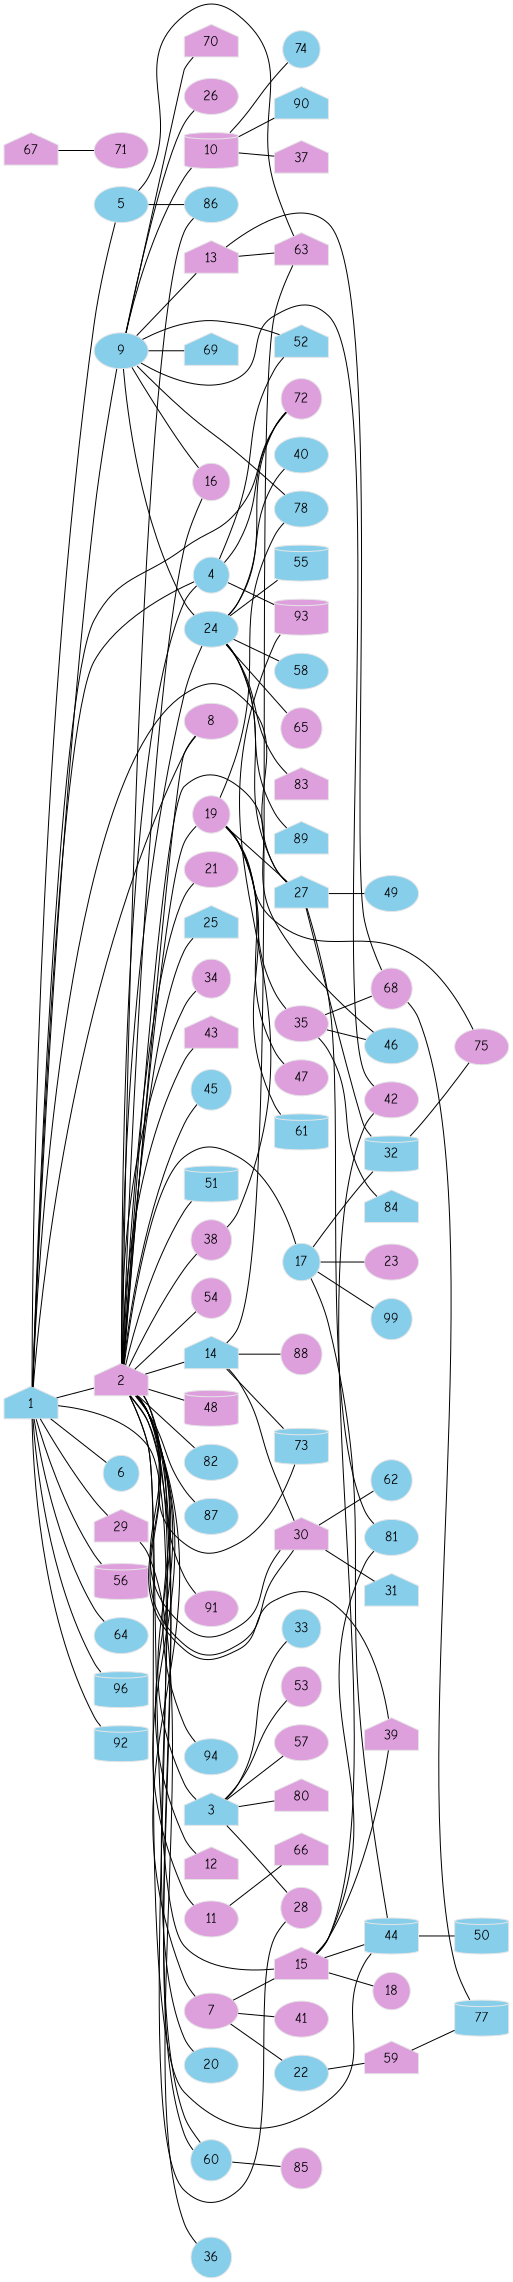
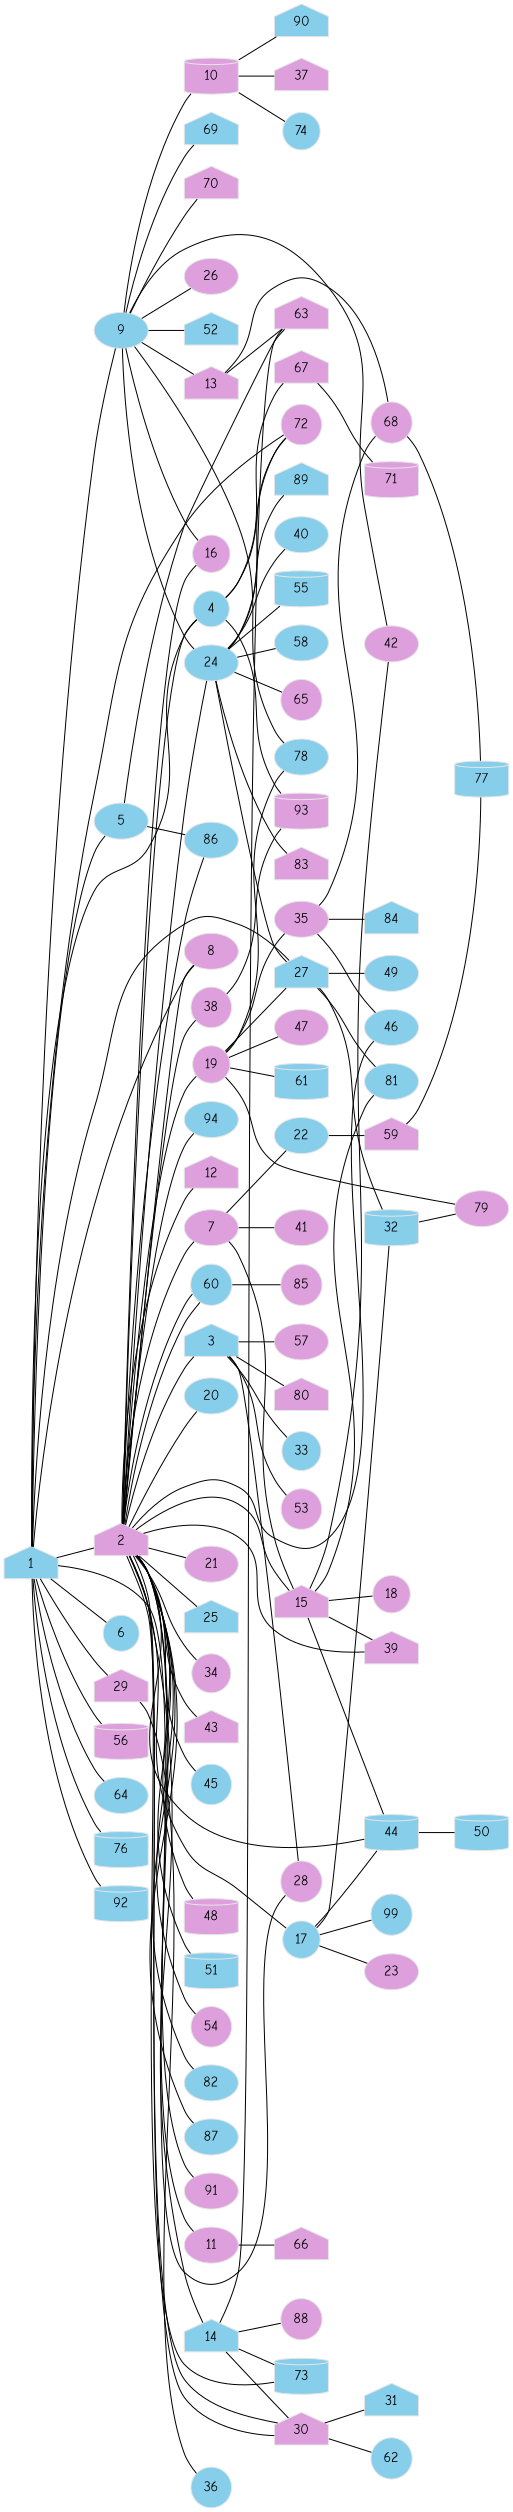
(121, 151) -> (392, 480)
(250, 452) -> (256, 491)
(482, 1047) -> (482, 1209)
(121, 1690) -> (121, 1850)
